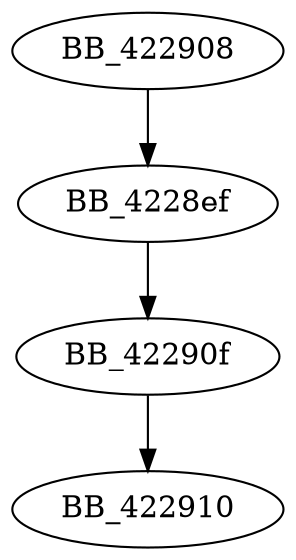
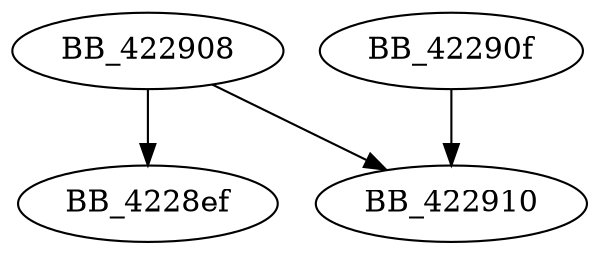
none -> (289, 122)
(148, 270) -> none
